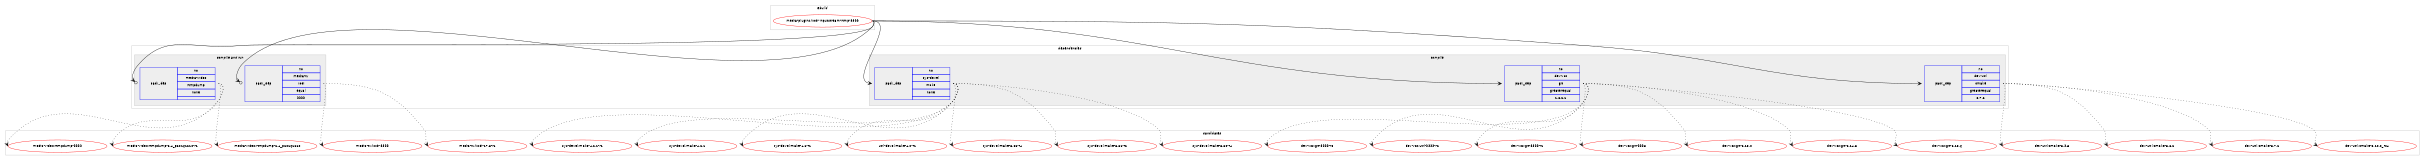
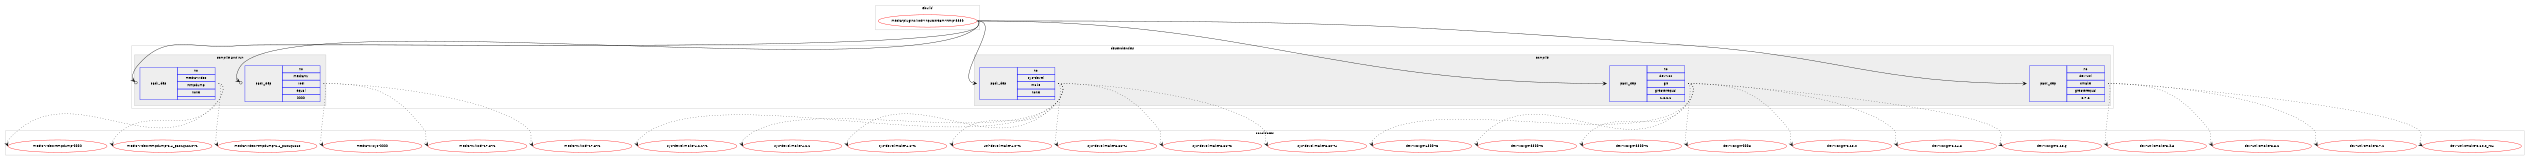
(373, 146) -> (373, 146)
none -> (478, 146)
(1317, 146) -> (1422, 146)
(1422, 146) -> (1527, 146)
